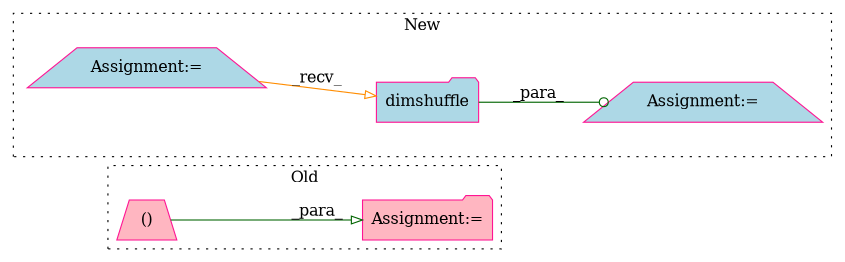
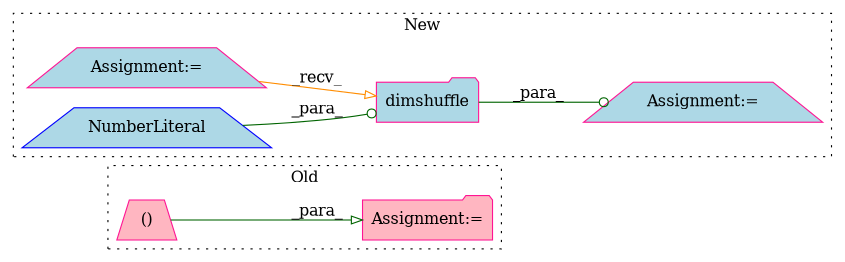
none -> (147, 128)
